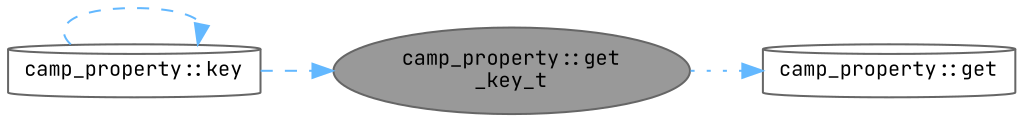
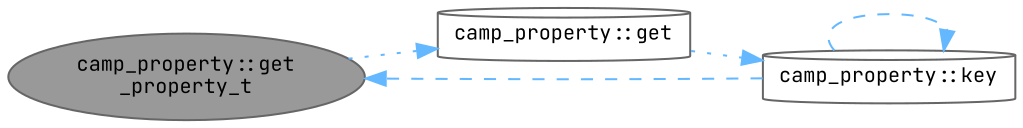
none -> (716, 54)
(512, 71) -> (187, 77)
